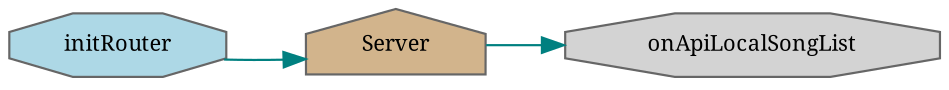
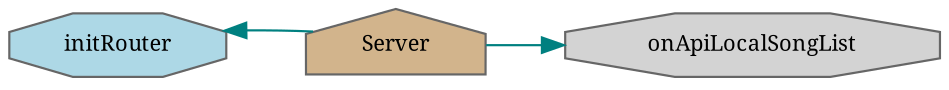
(254, 60) -> (280, 31)
